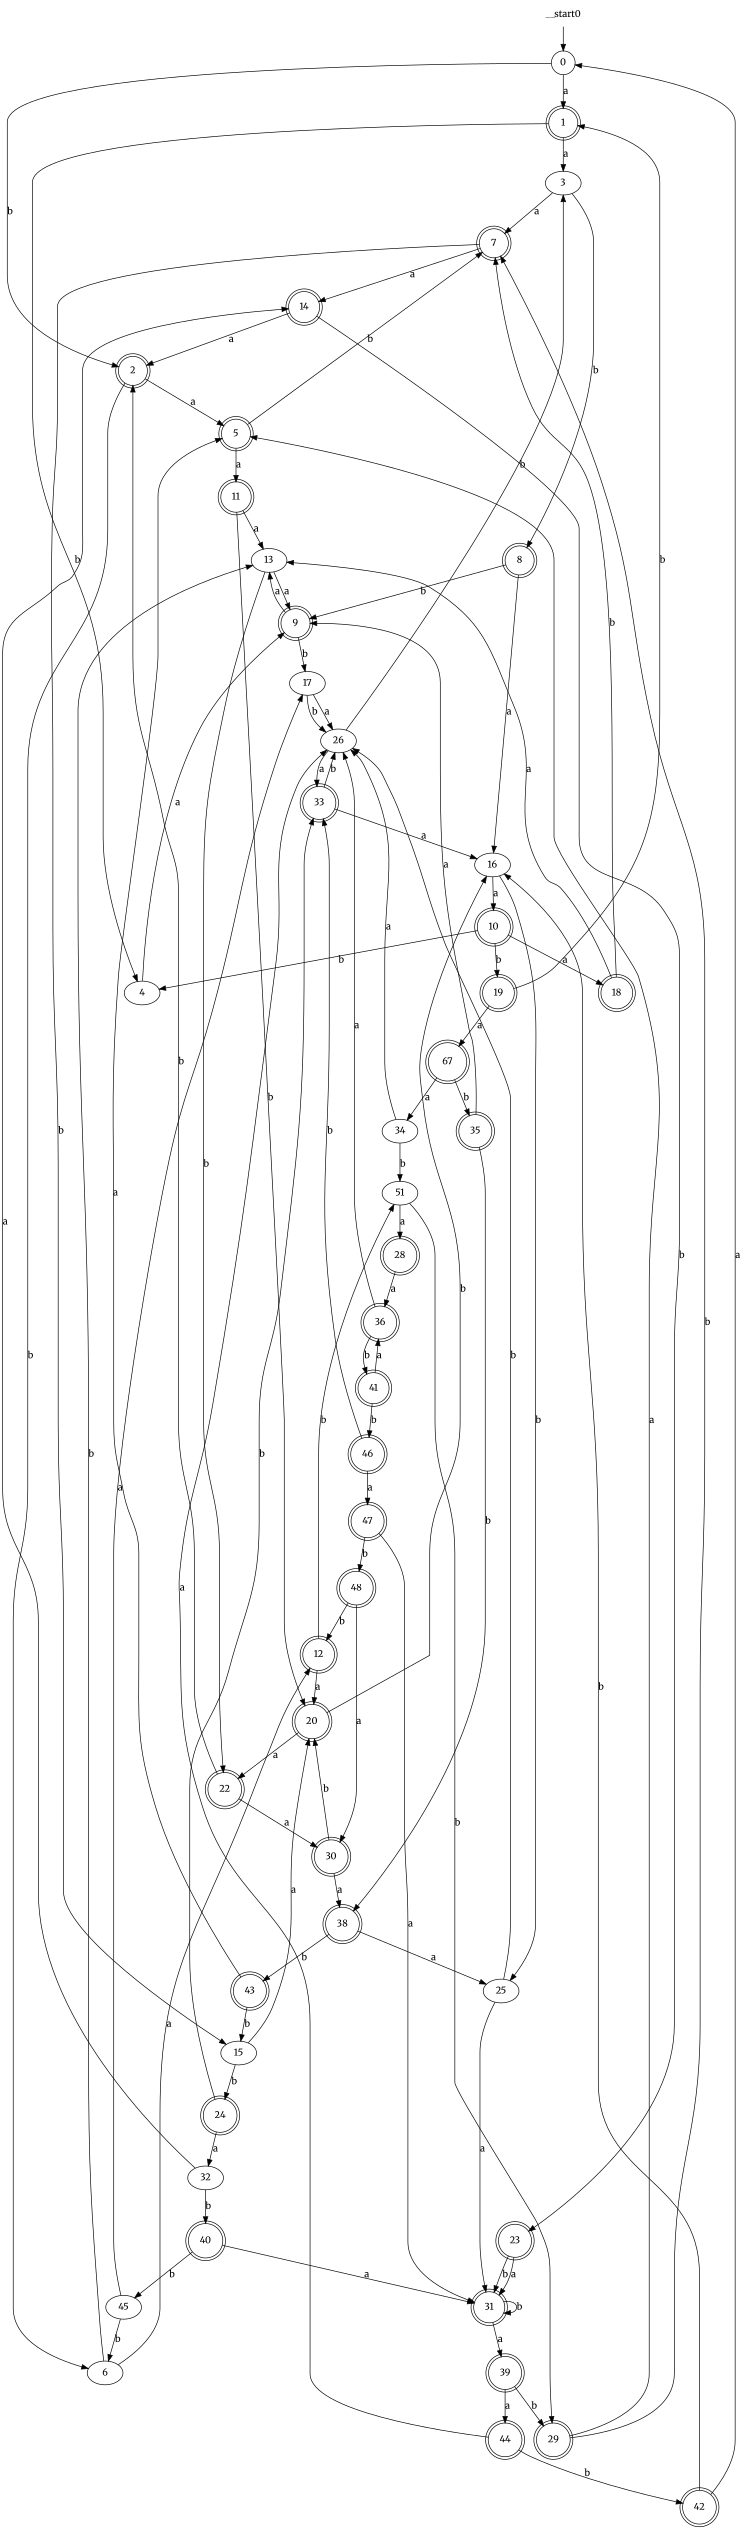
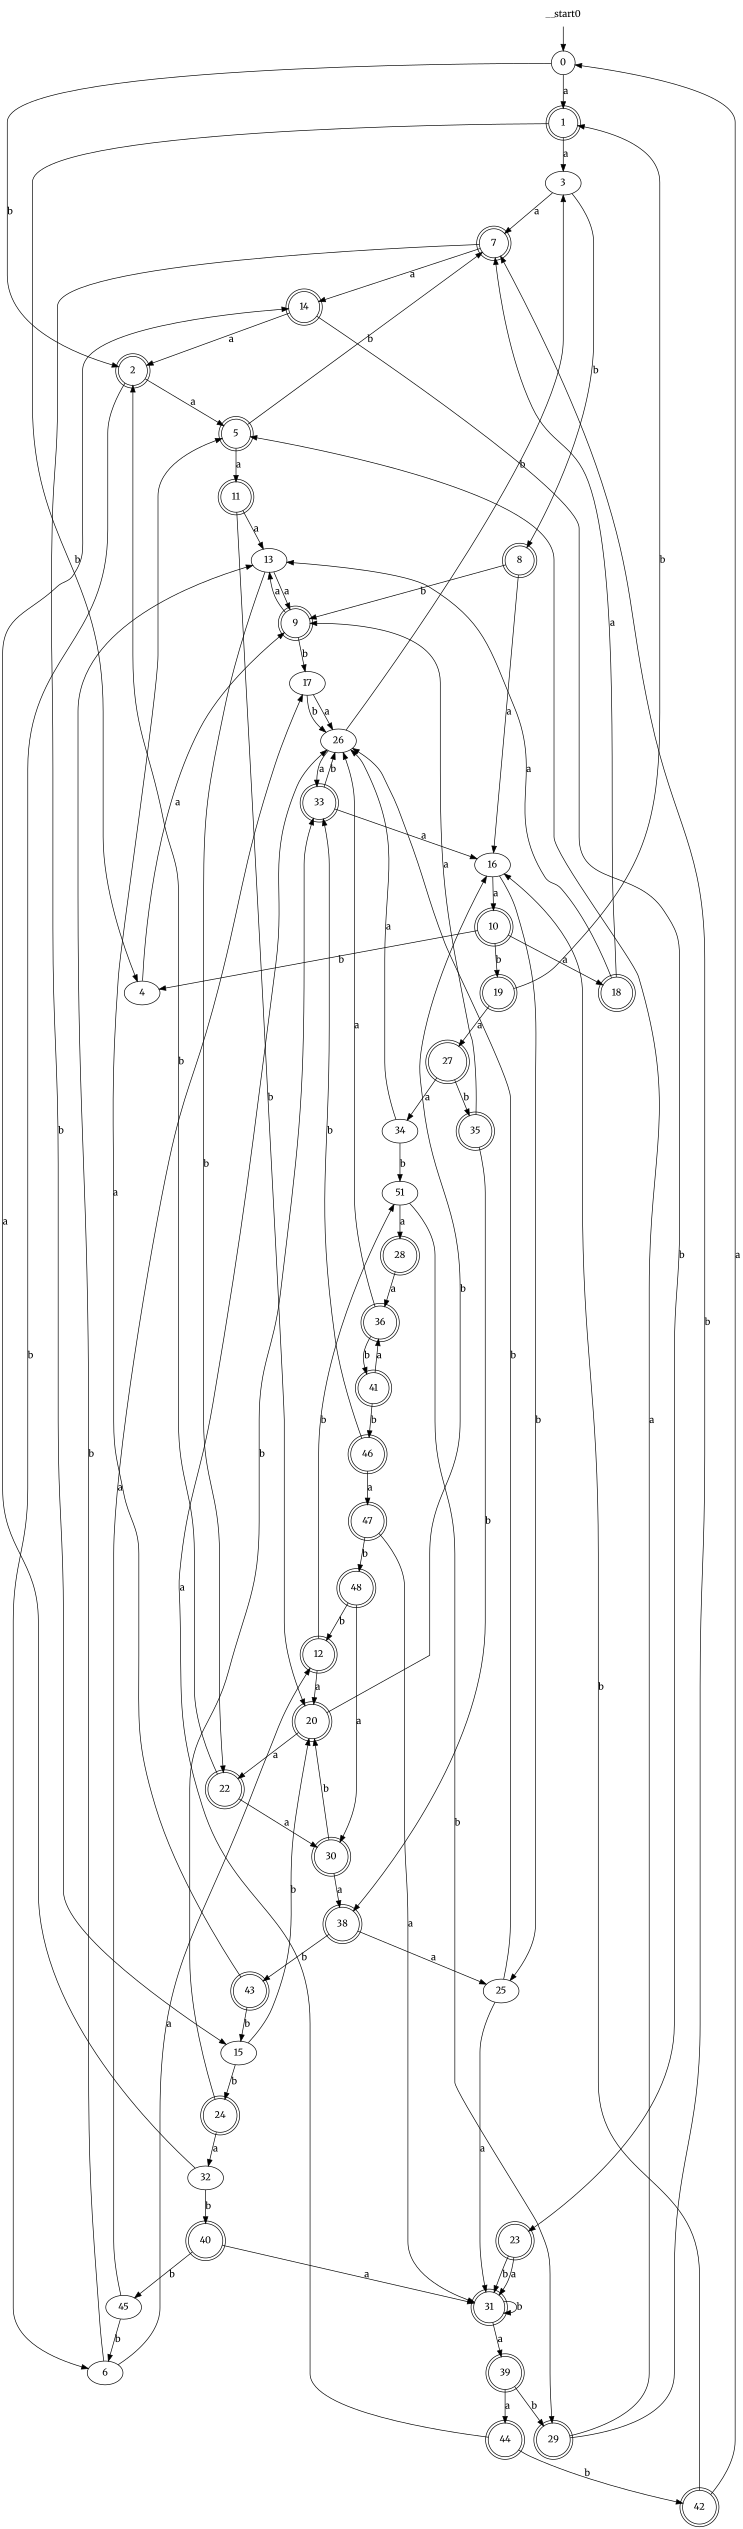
(613, 623) -> (613, 623)
(448, 1062) -> (448, 1062)
(294, 1890) -> (294, 1890)
